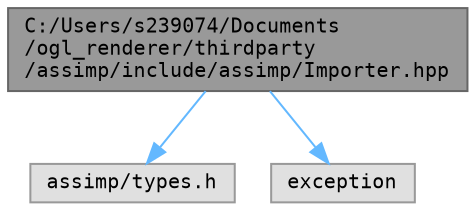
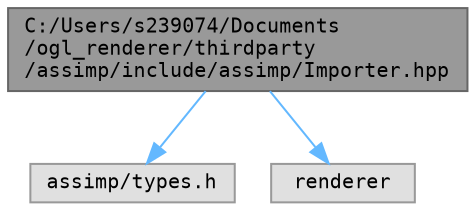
(343, 183) -> (343, 183)
